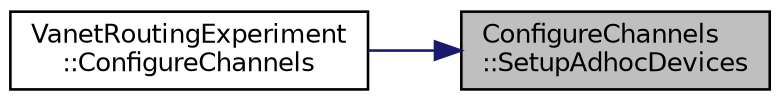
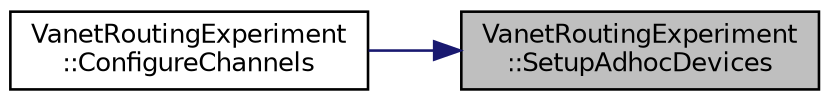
(616, 51) -> (640, 51)
